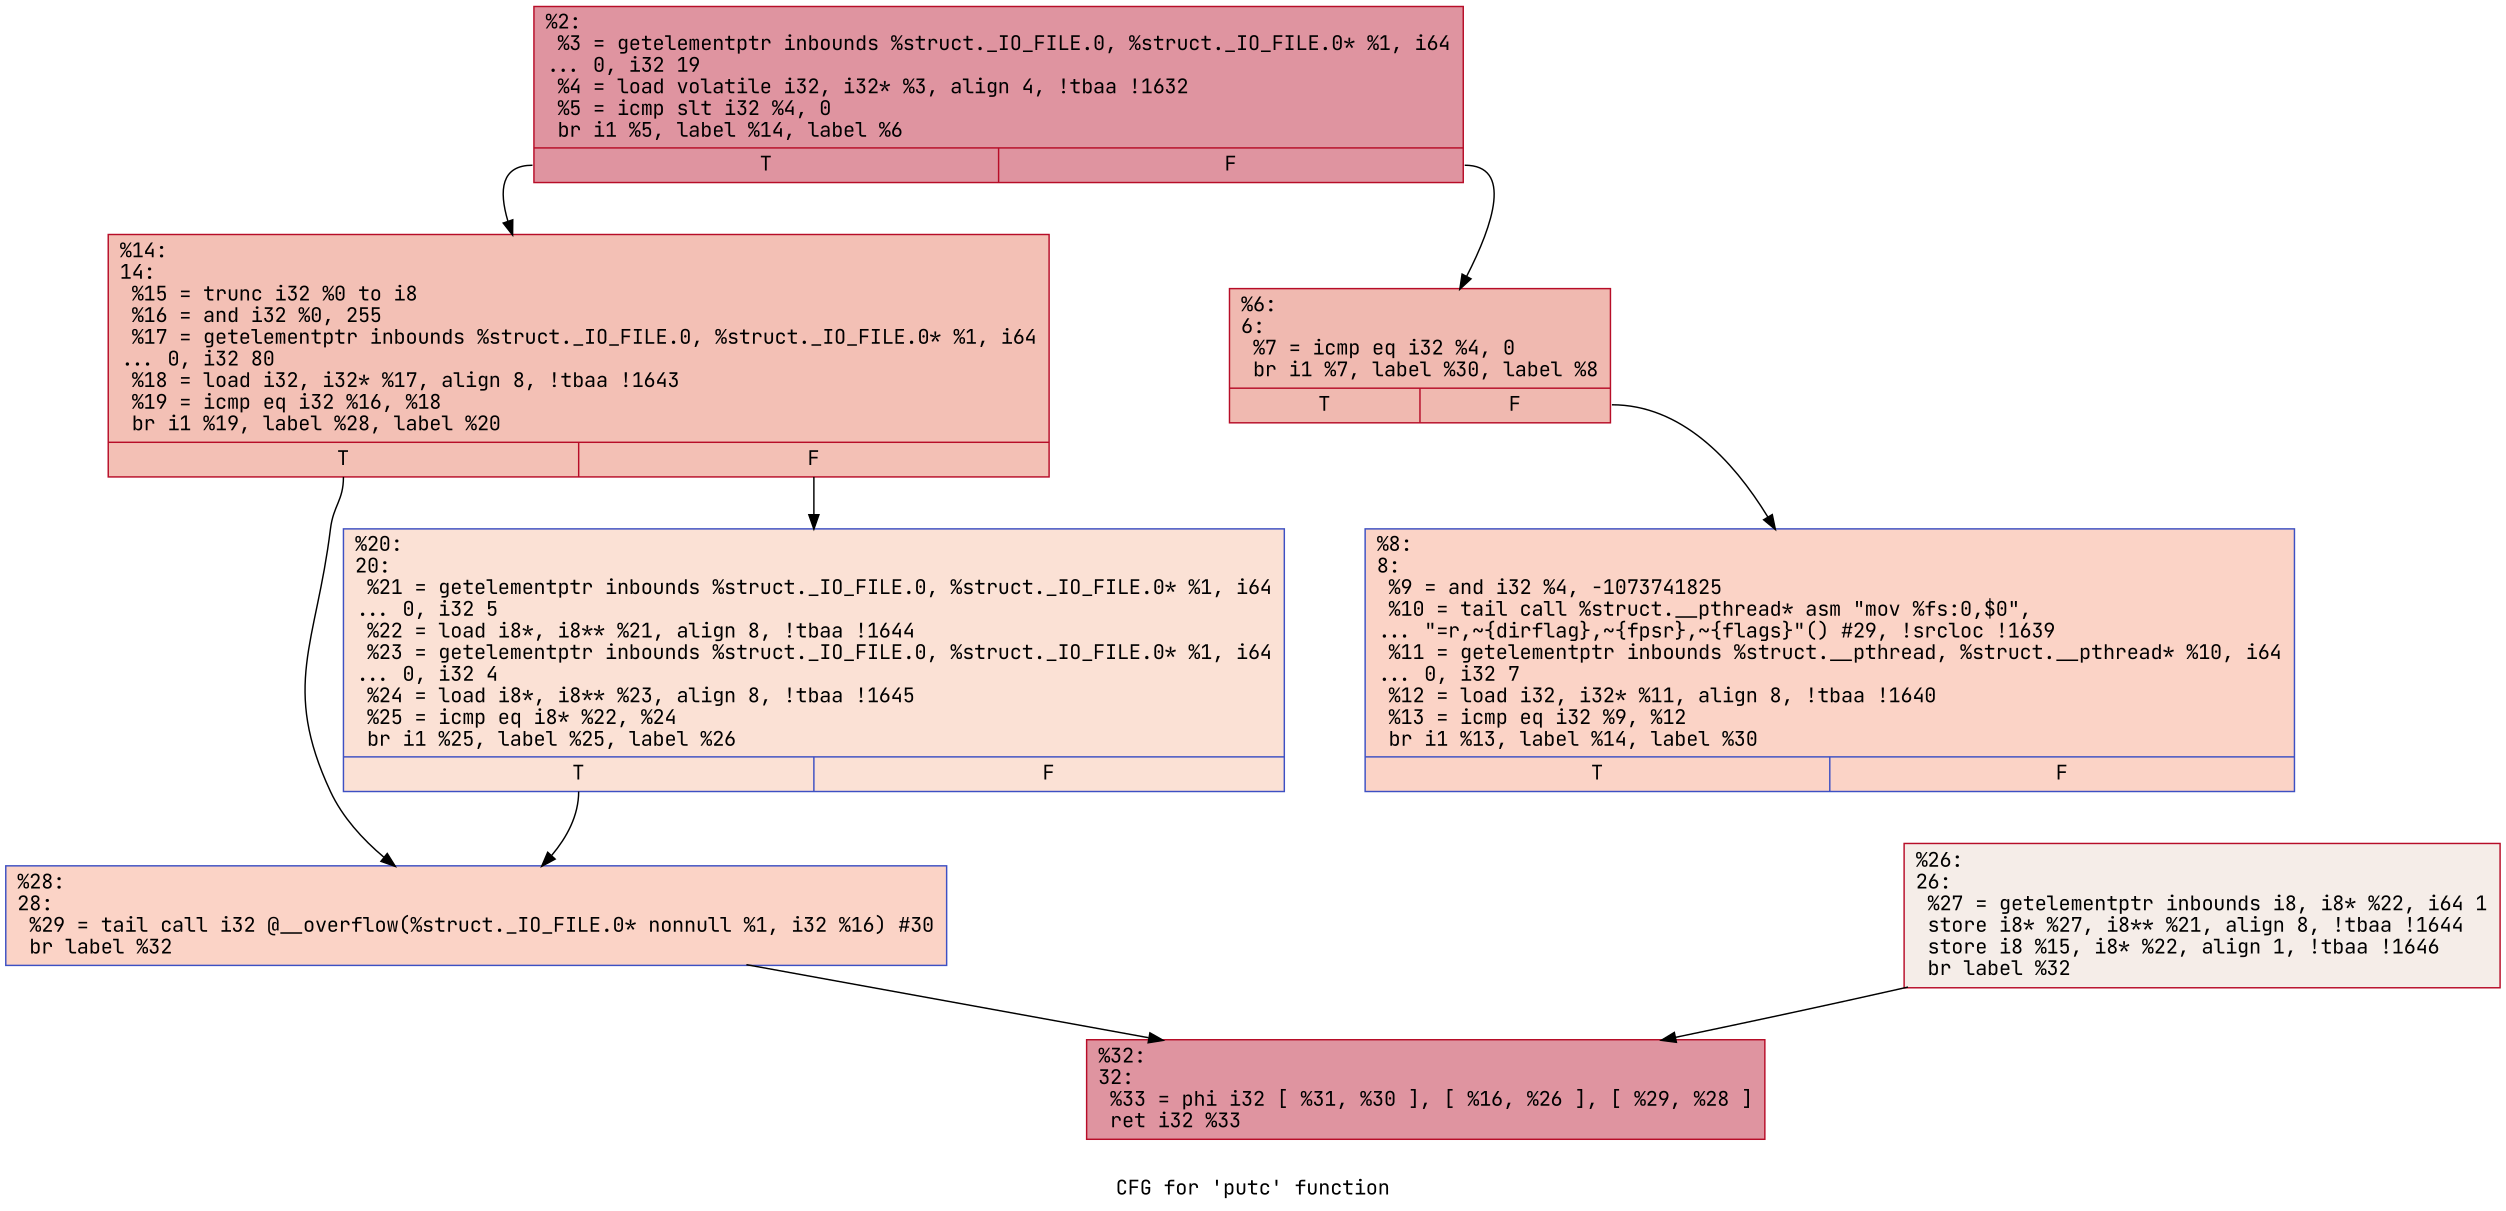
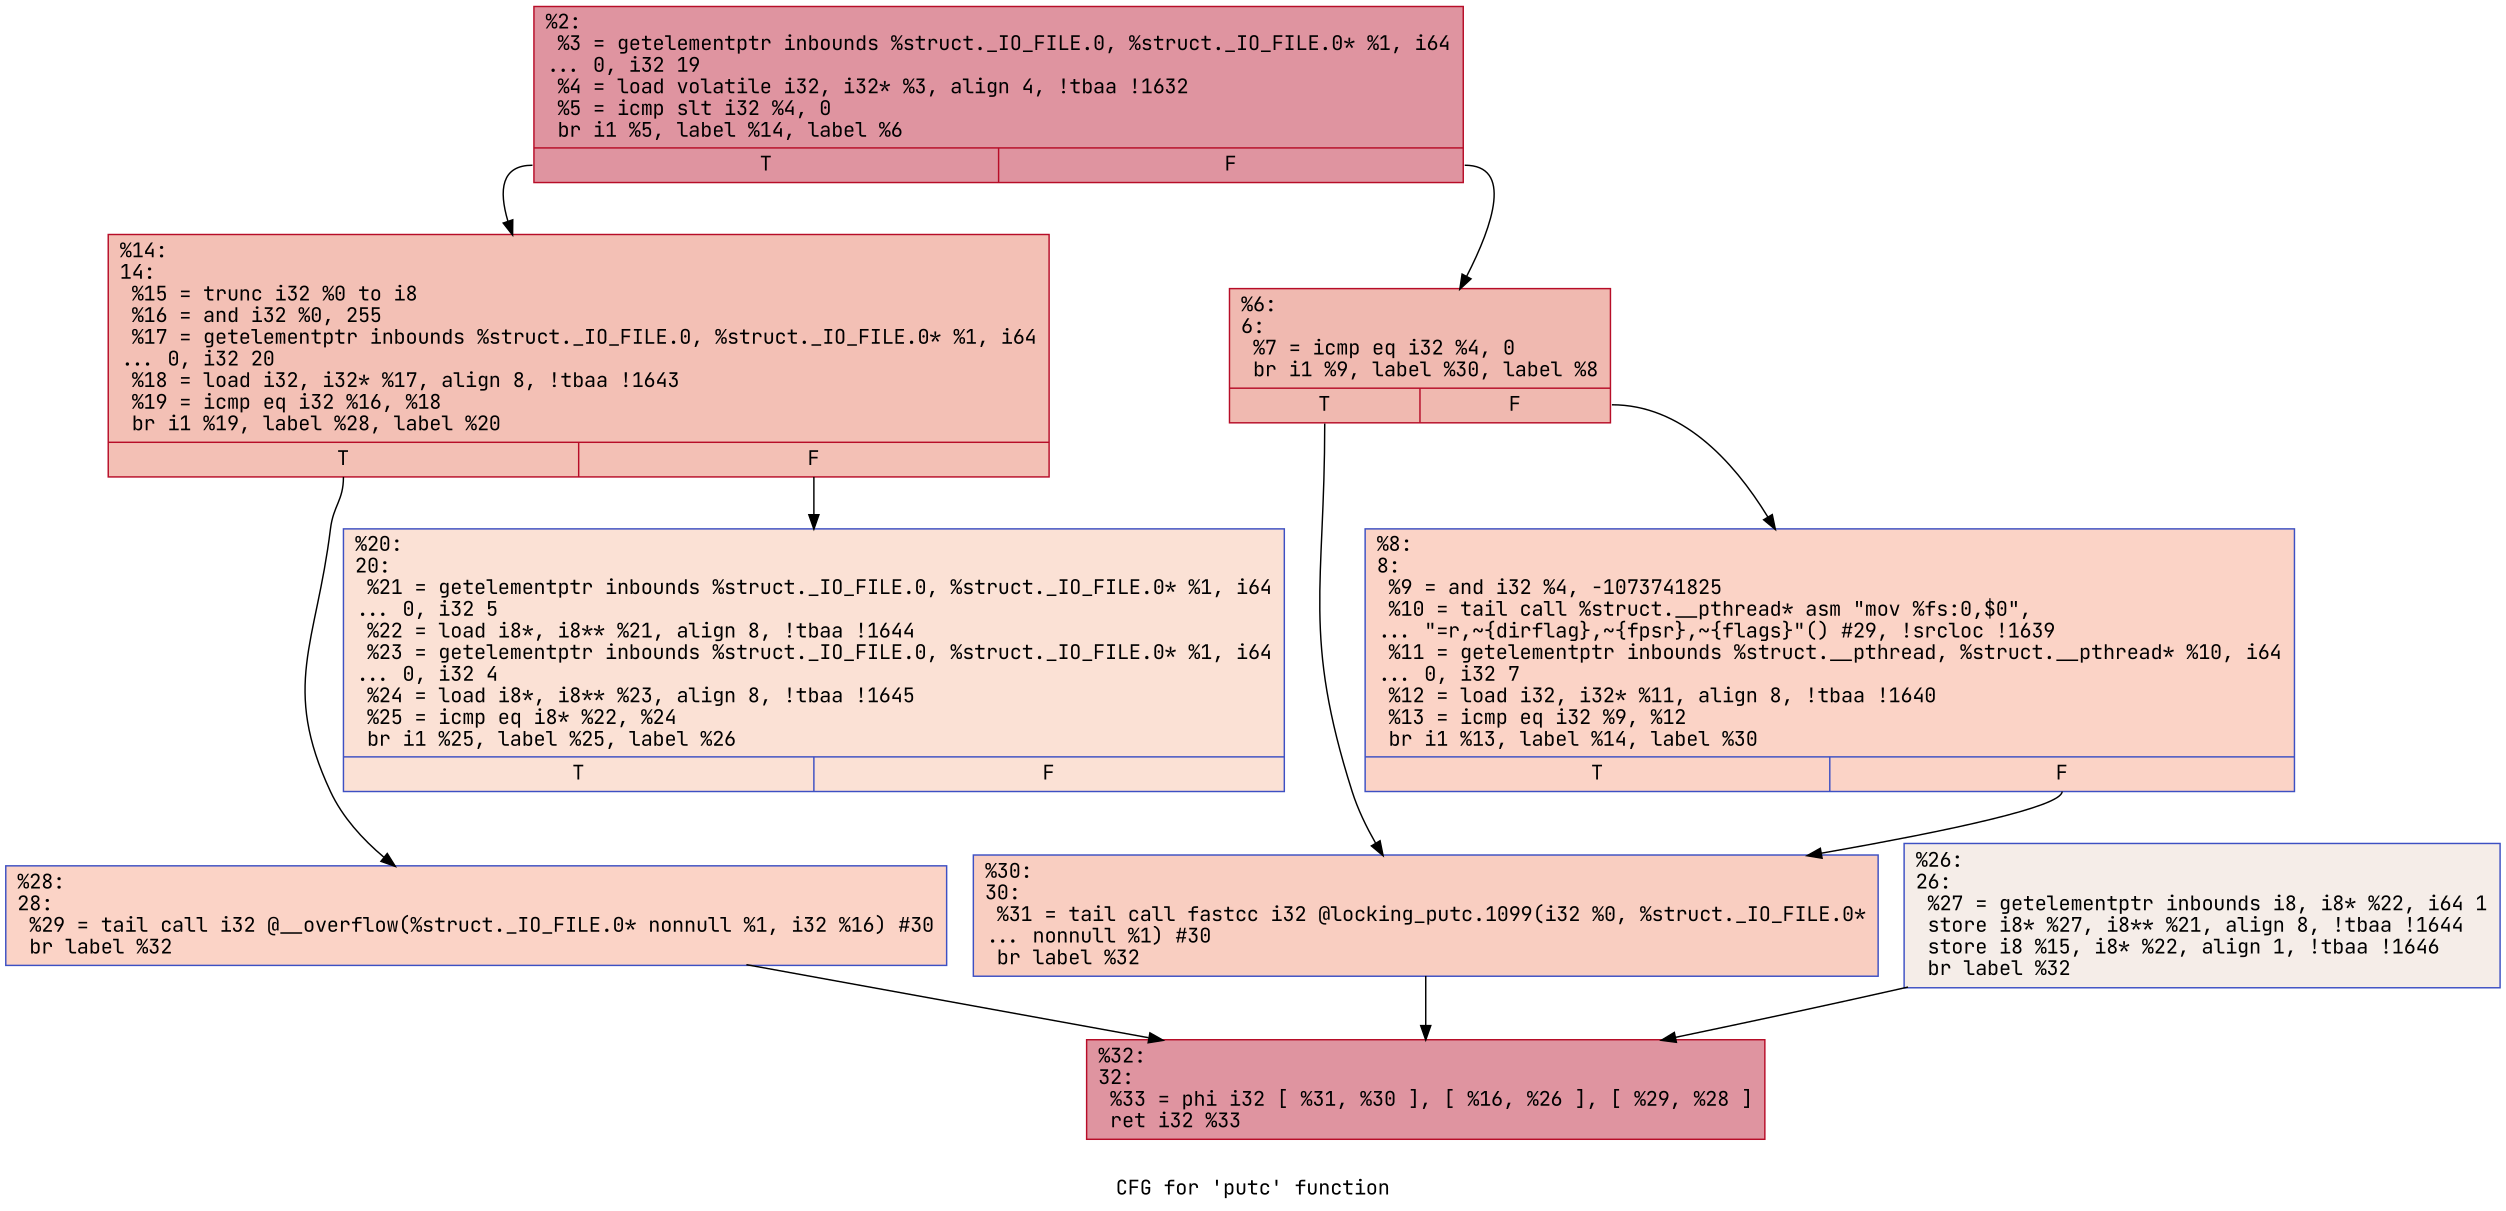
(198, 359) -> (198, 359)
(1420, 370) -> (1420, 370)
(571, 826) -> none
none -> (1426, 916)
(2202, 916) -> (2202, 916)
